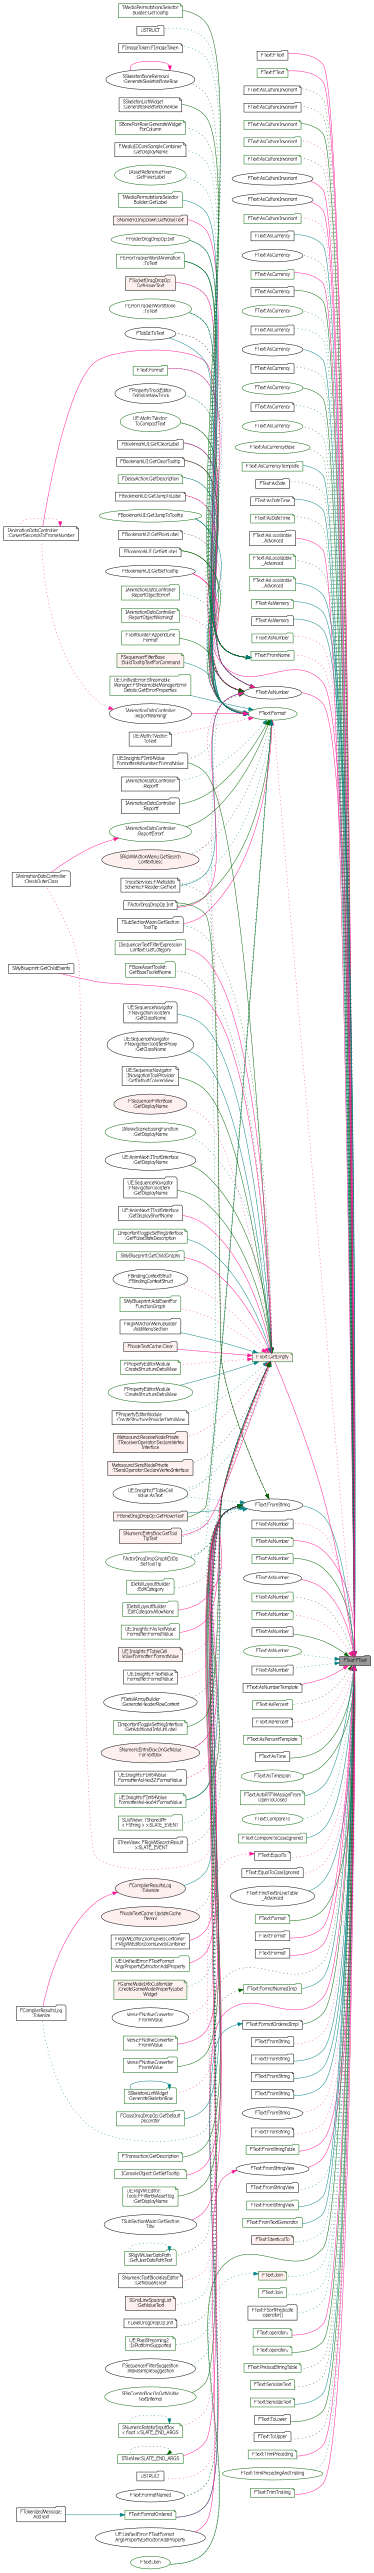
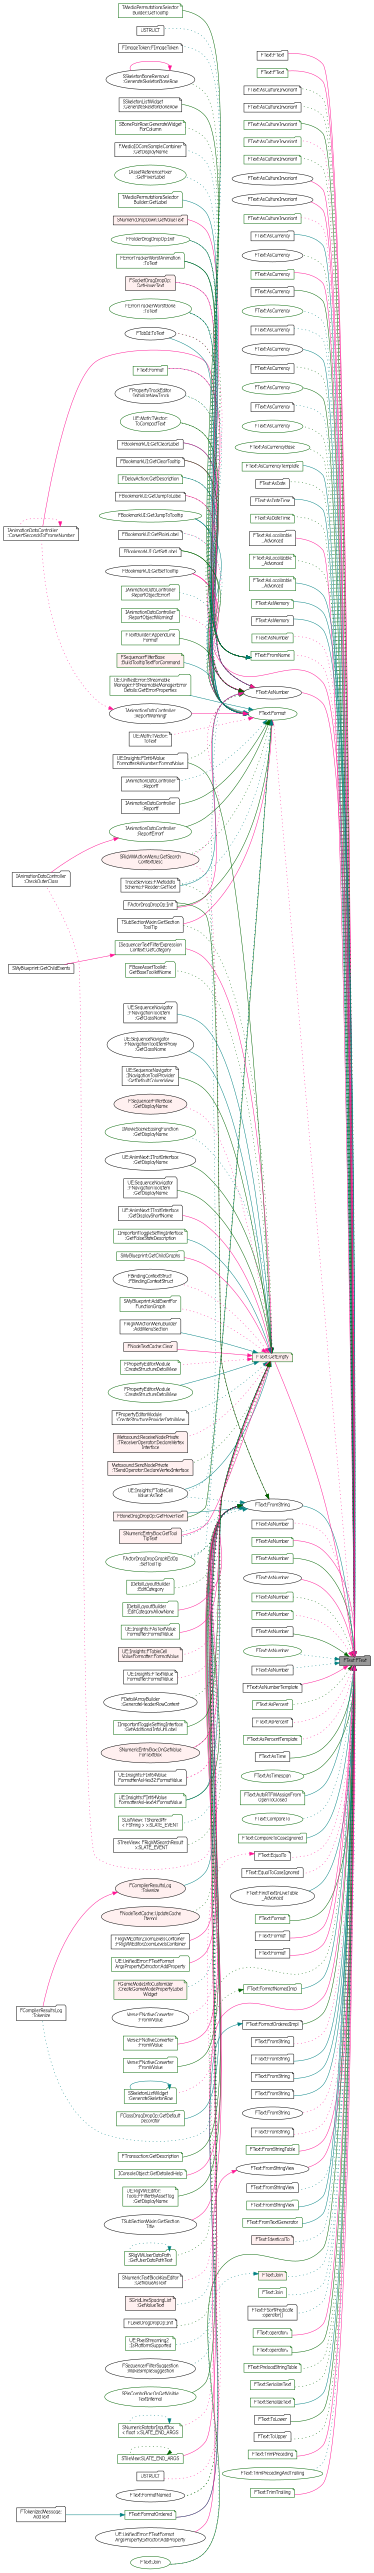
(234, 1059) -> (87, 960)
(229, 1454) -> (229, 1454)
(150, 2174) -> (150, 2174)
